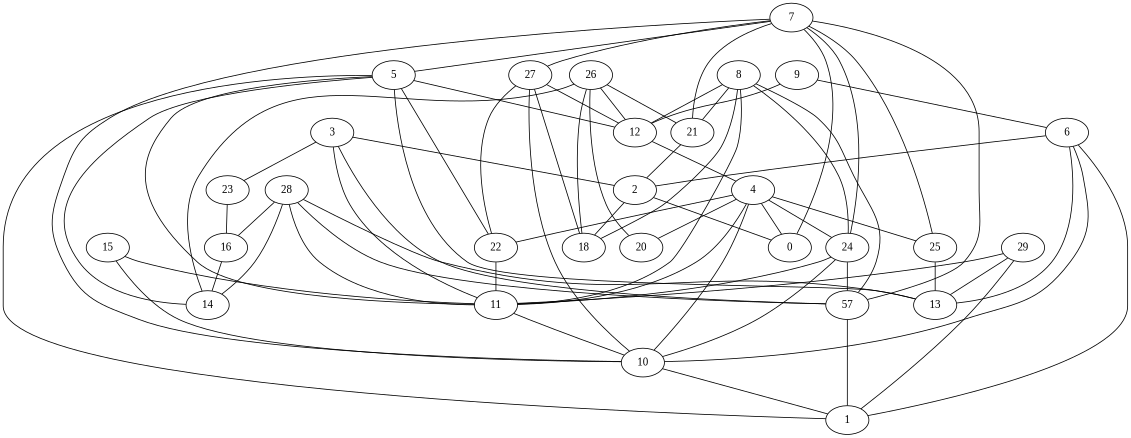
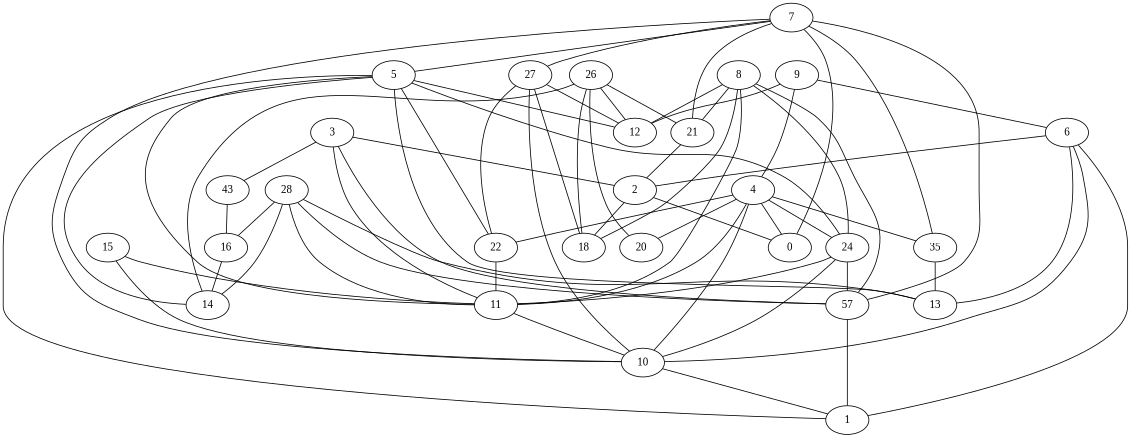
(857, 122) -> (635, 152)
(694, 161) -> (782, 135)
(228, 190) -> (228, 190)
(935, 248) -> (935, 248)
(1023, 248) -> none
